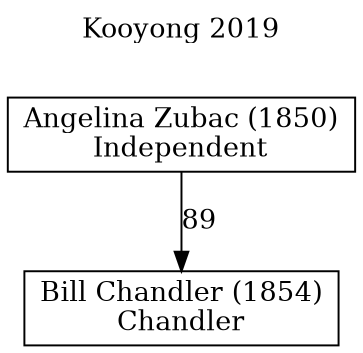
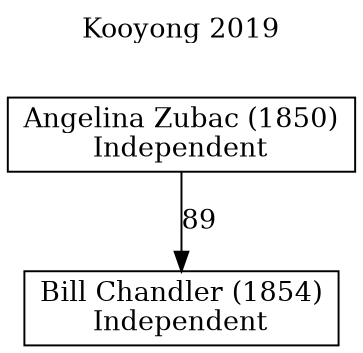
(181, 308) -> (181, 308)
